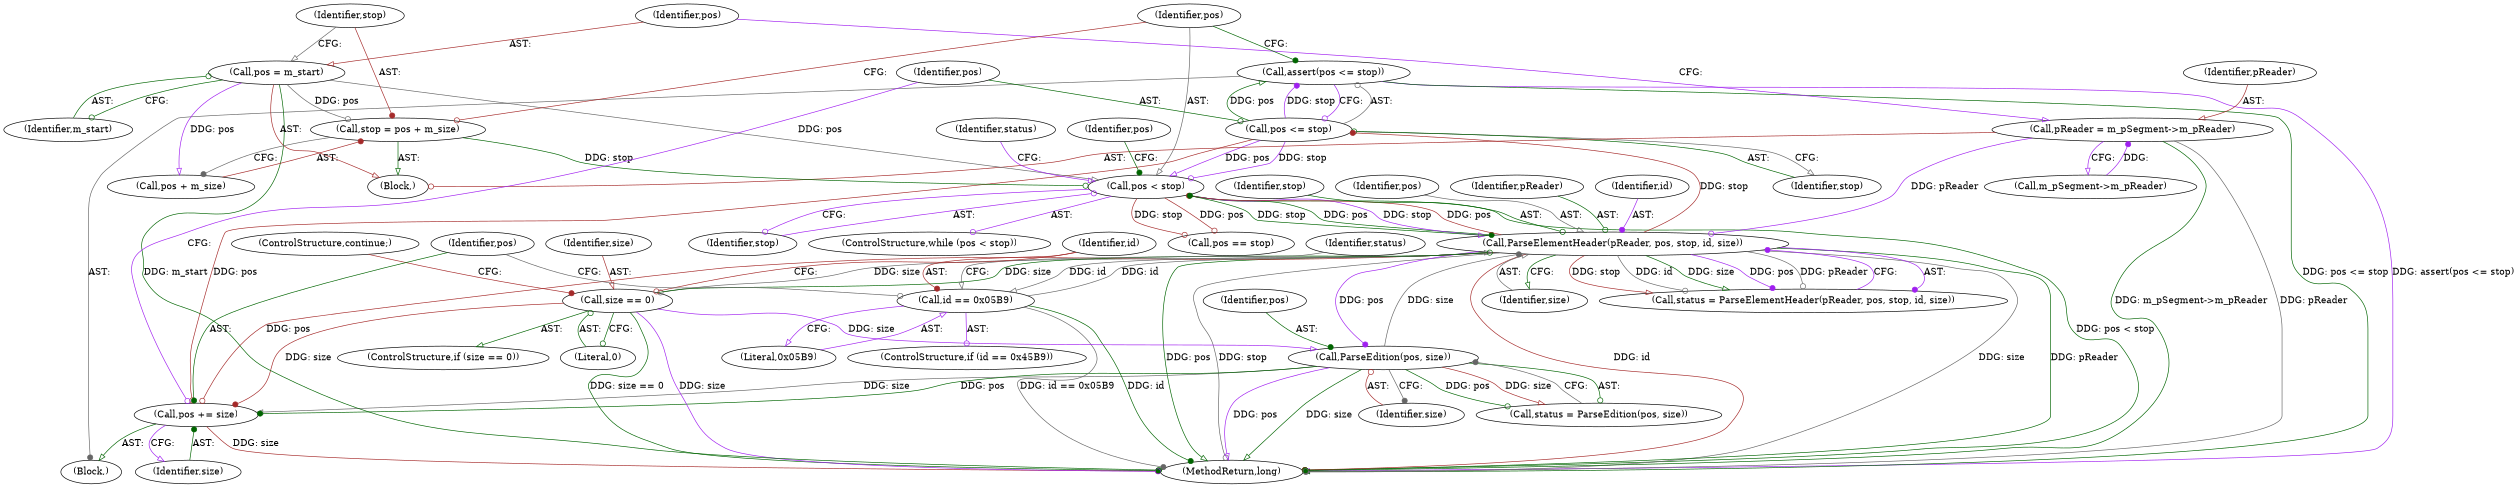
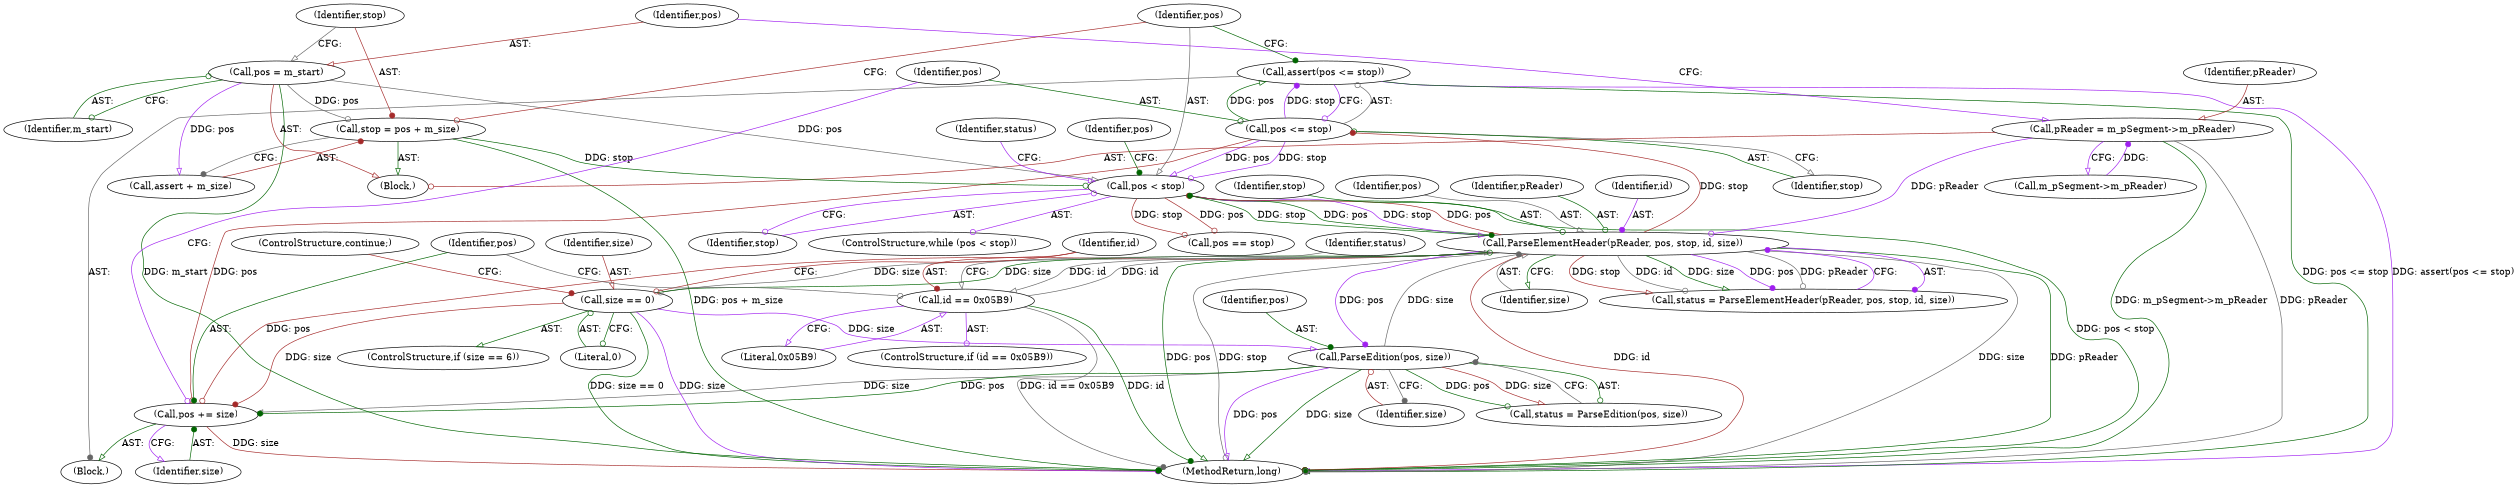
(181, 187) -> (181, 187)
(443, 358) -> (443, 358)
(967, 358) -> (967, 358)
none -> (728, 382)
